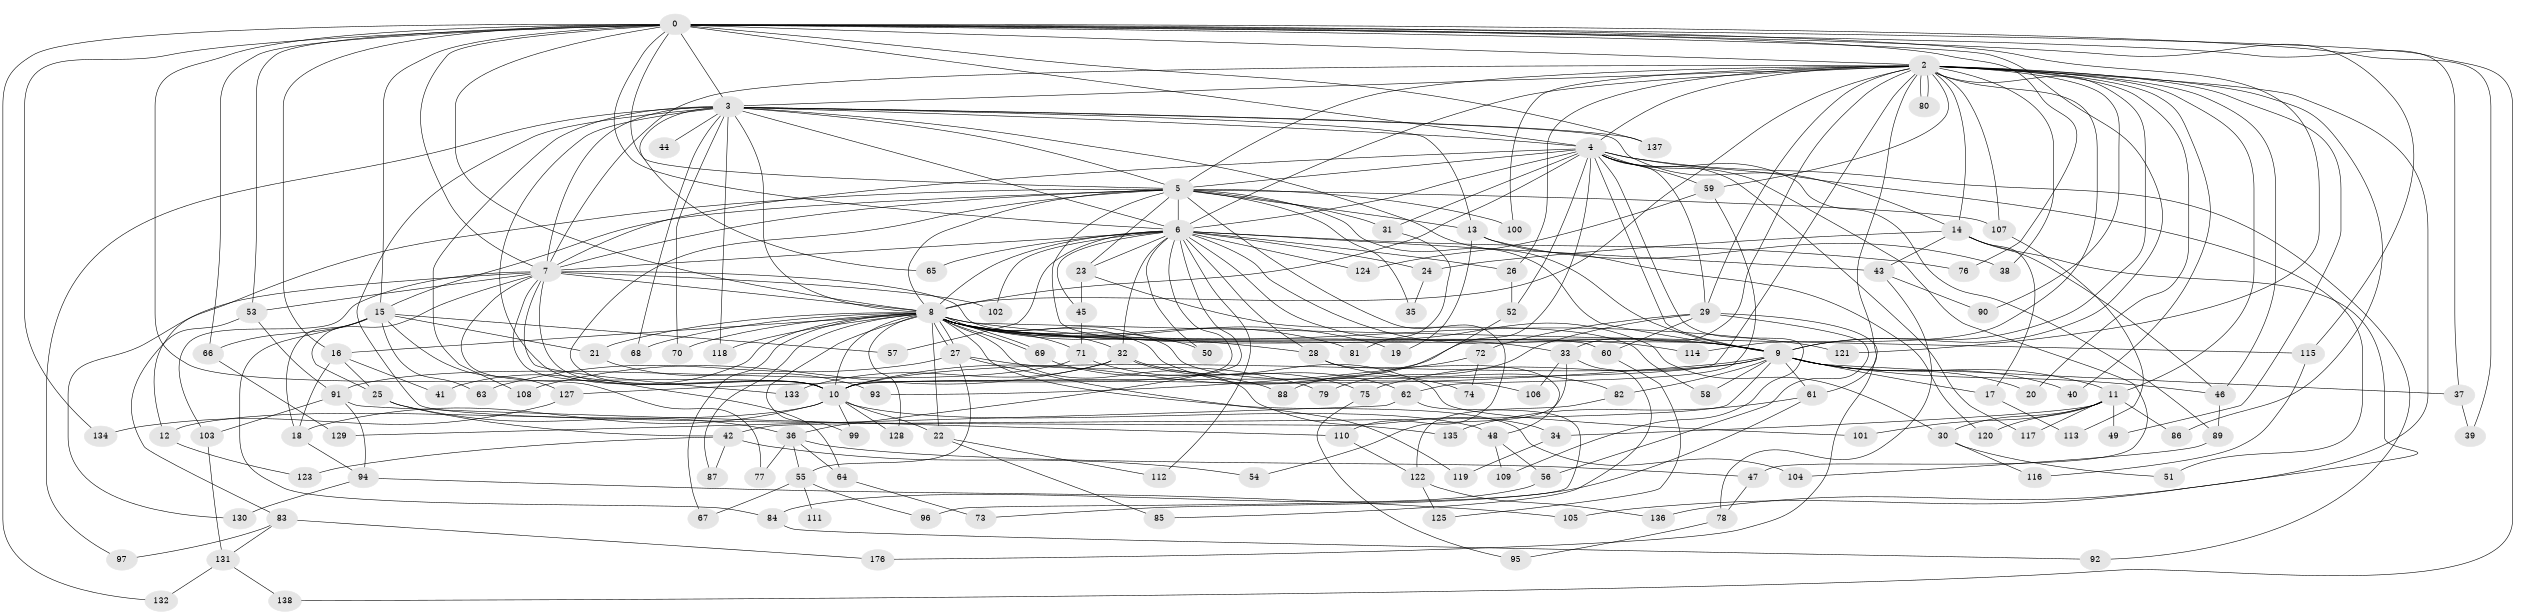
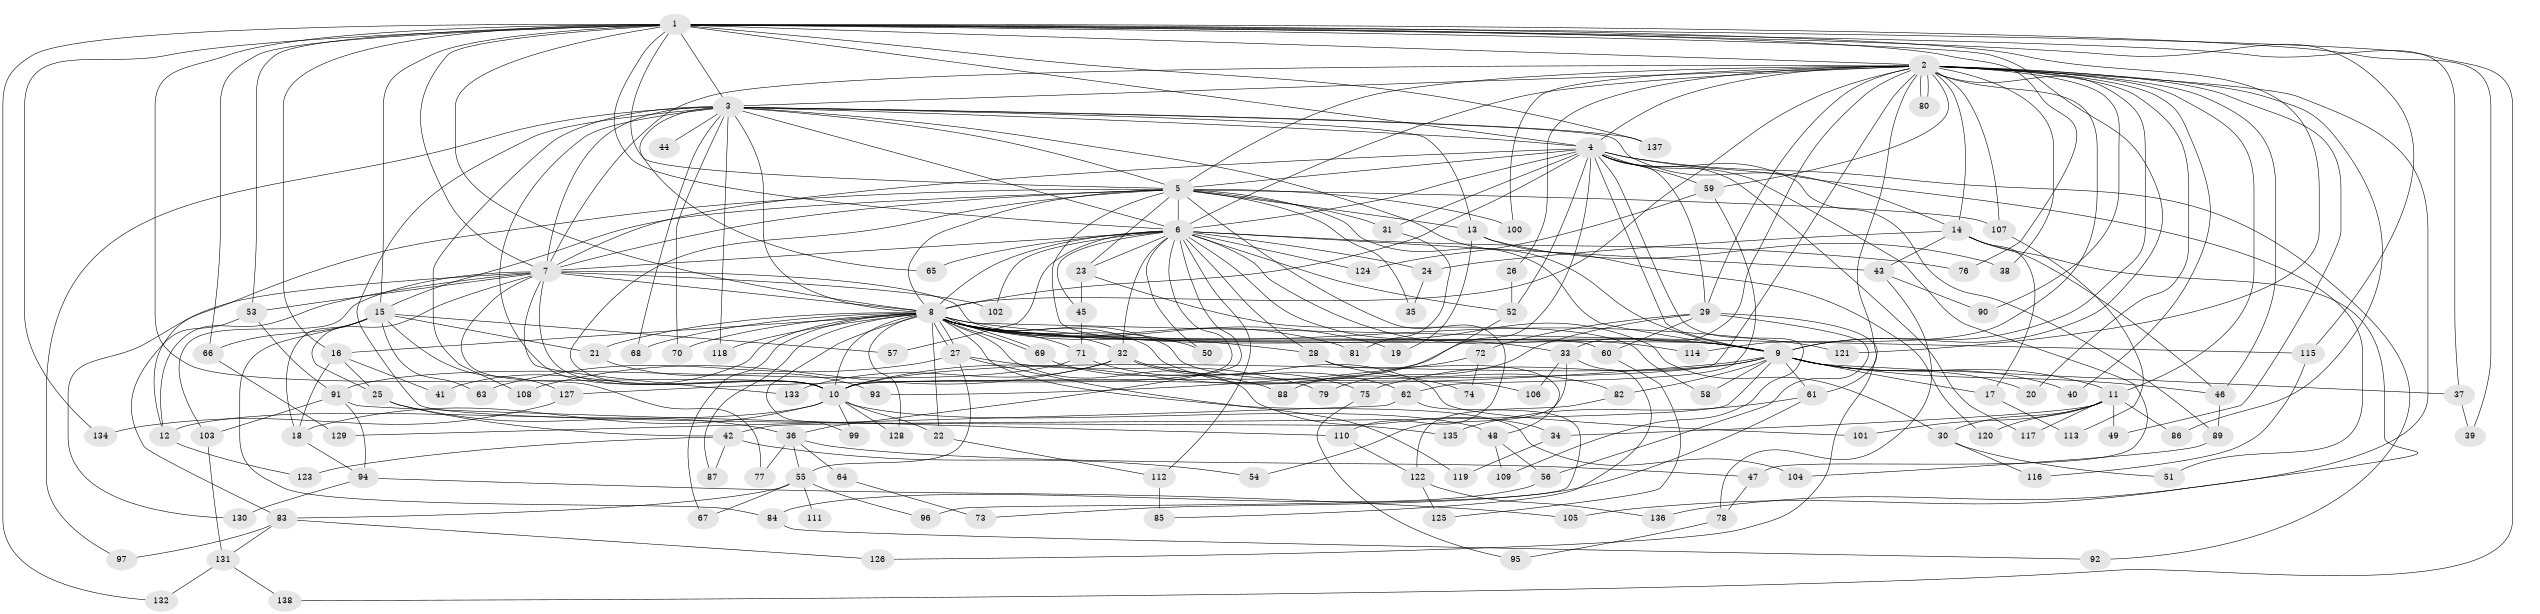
(675, 24) -> (675, 24)
(1345, 249) -> (1342, 282)
(680, 393) -> (309, 310)
(1049, 478) -> (1159, 502)
none -> (545, 511)
(878, 560) -> (878, 560)
